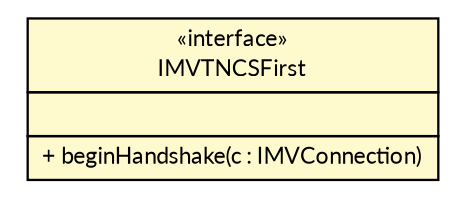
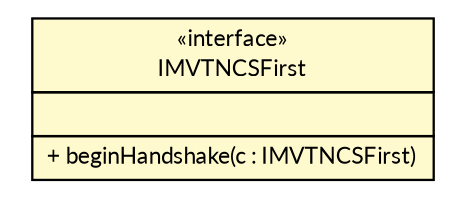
(233, 157) -> (233, 157)
